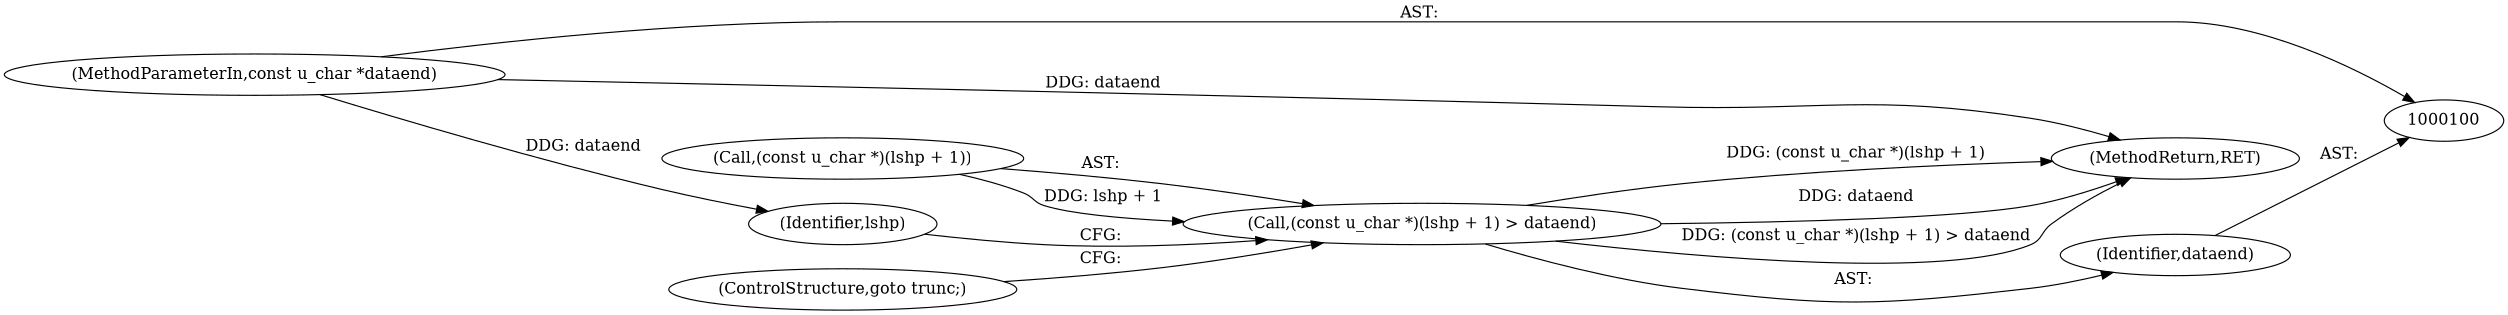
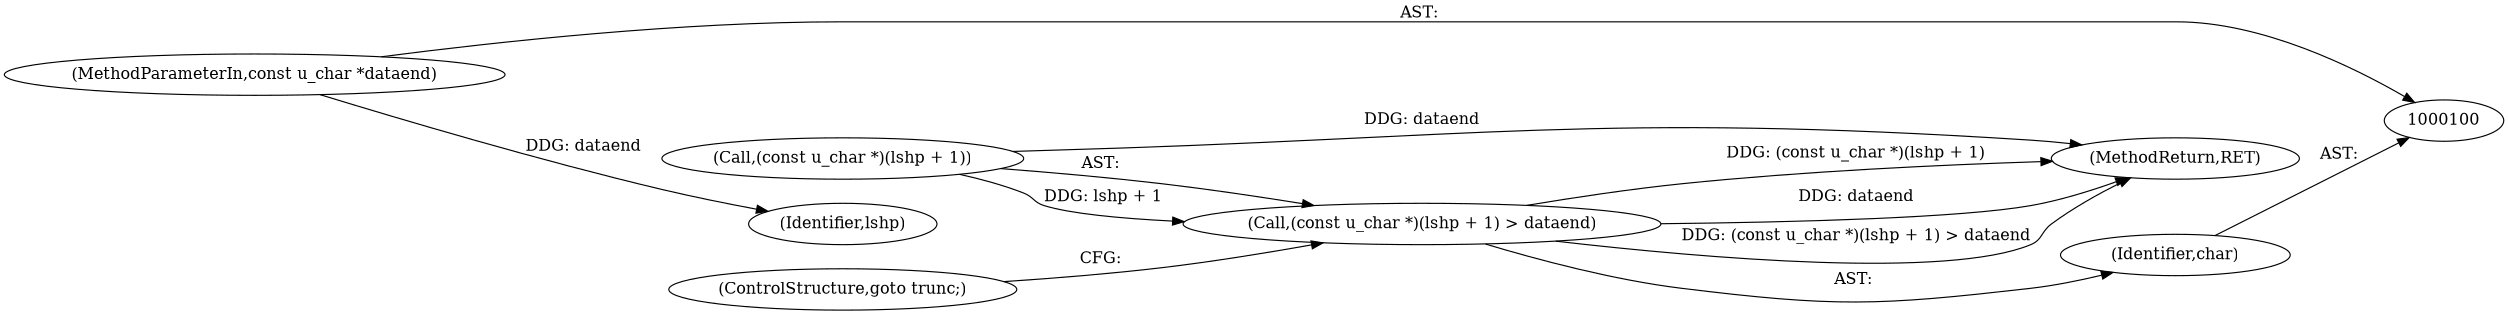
(1305, 98) -> (1541, 130)
(1090, 246) -> none
(2175, 255) -> (2175, 255)
